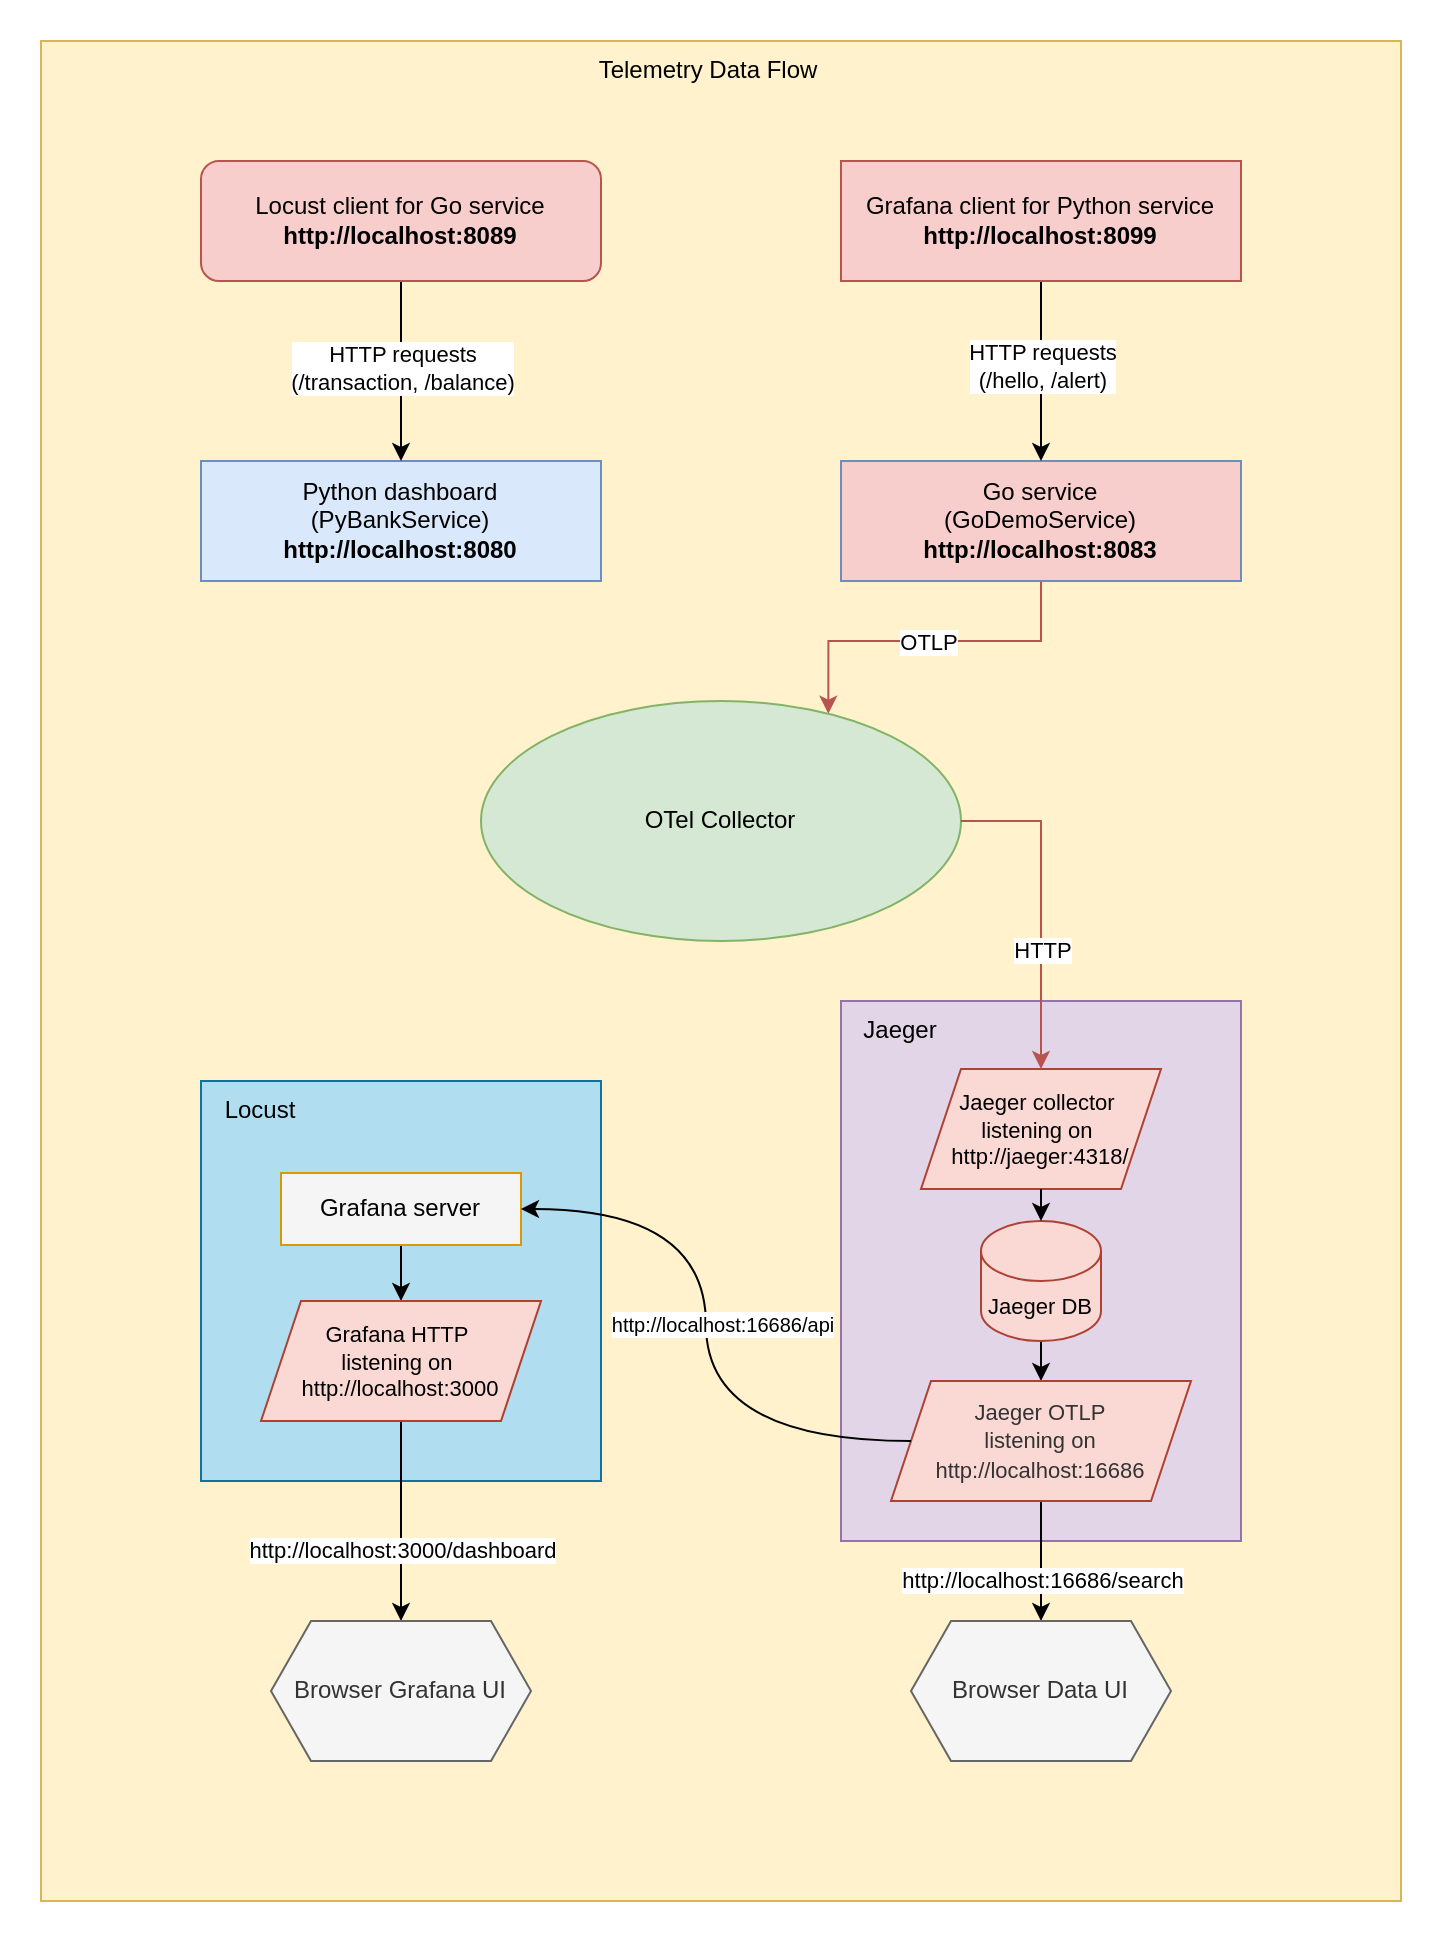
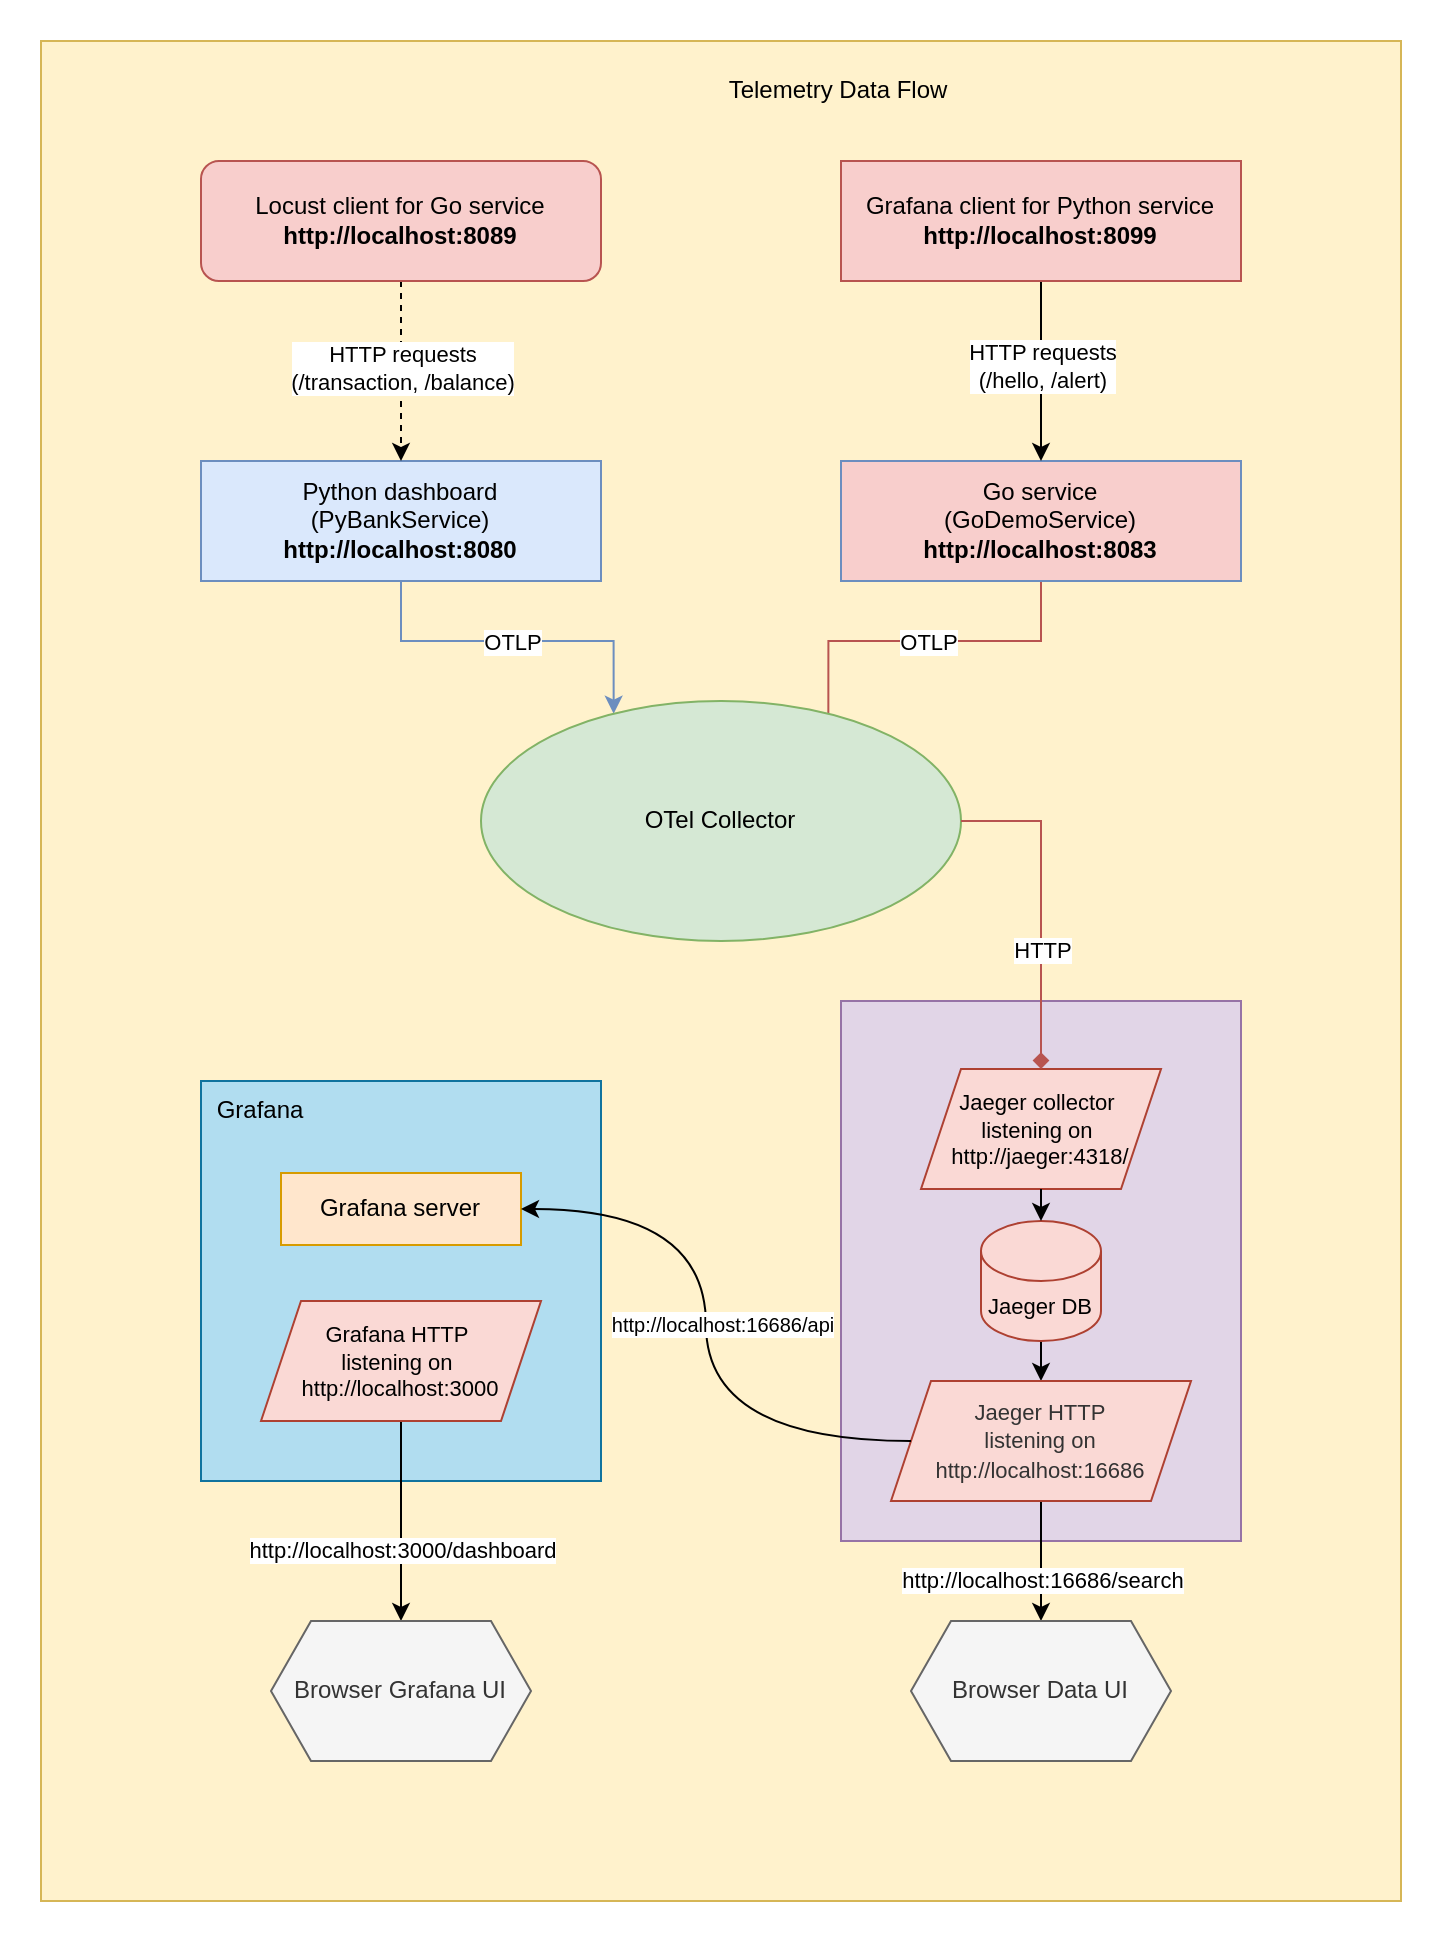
(709, 71) -> (839, 91)
(401, 313) -> (401, 313)
none -> (506, 641)
(828, 699) -> (828, 704)
(901, 1031) -> none
(1041, 1054) -> (1041, 1053)
(261, 1111) -> (261, 1111)
(401, 1209) -> (401, 1209)
(401, 1266) -> none
(1041, 1441) -> (1041, 1441)
